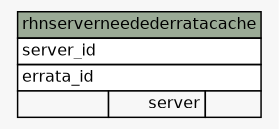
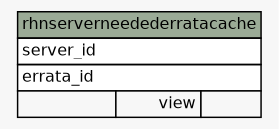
(175, 103) -> (177, 103)
